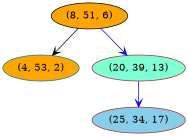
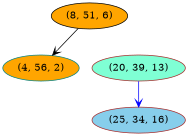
(111, 39) -> none
(41, 68) -> (41, 68)
(139, 120) -> (139, 120)
